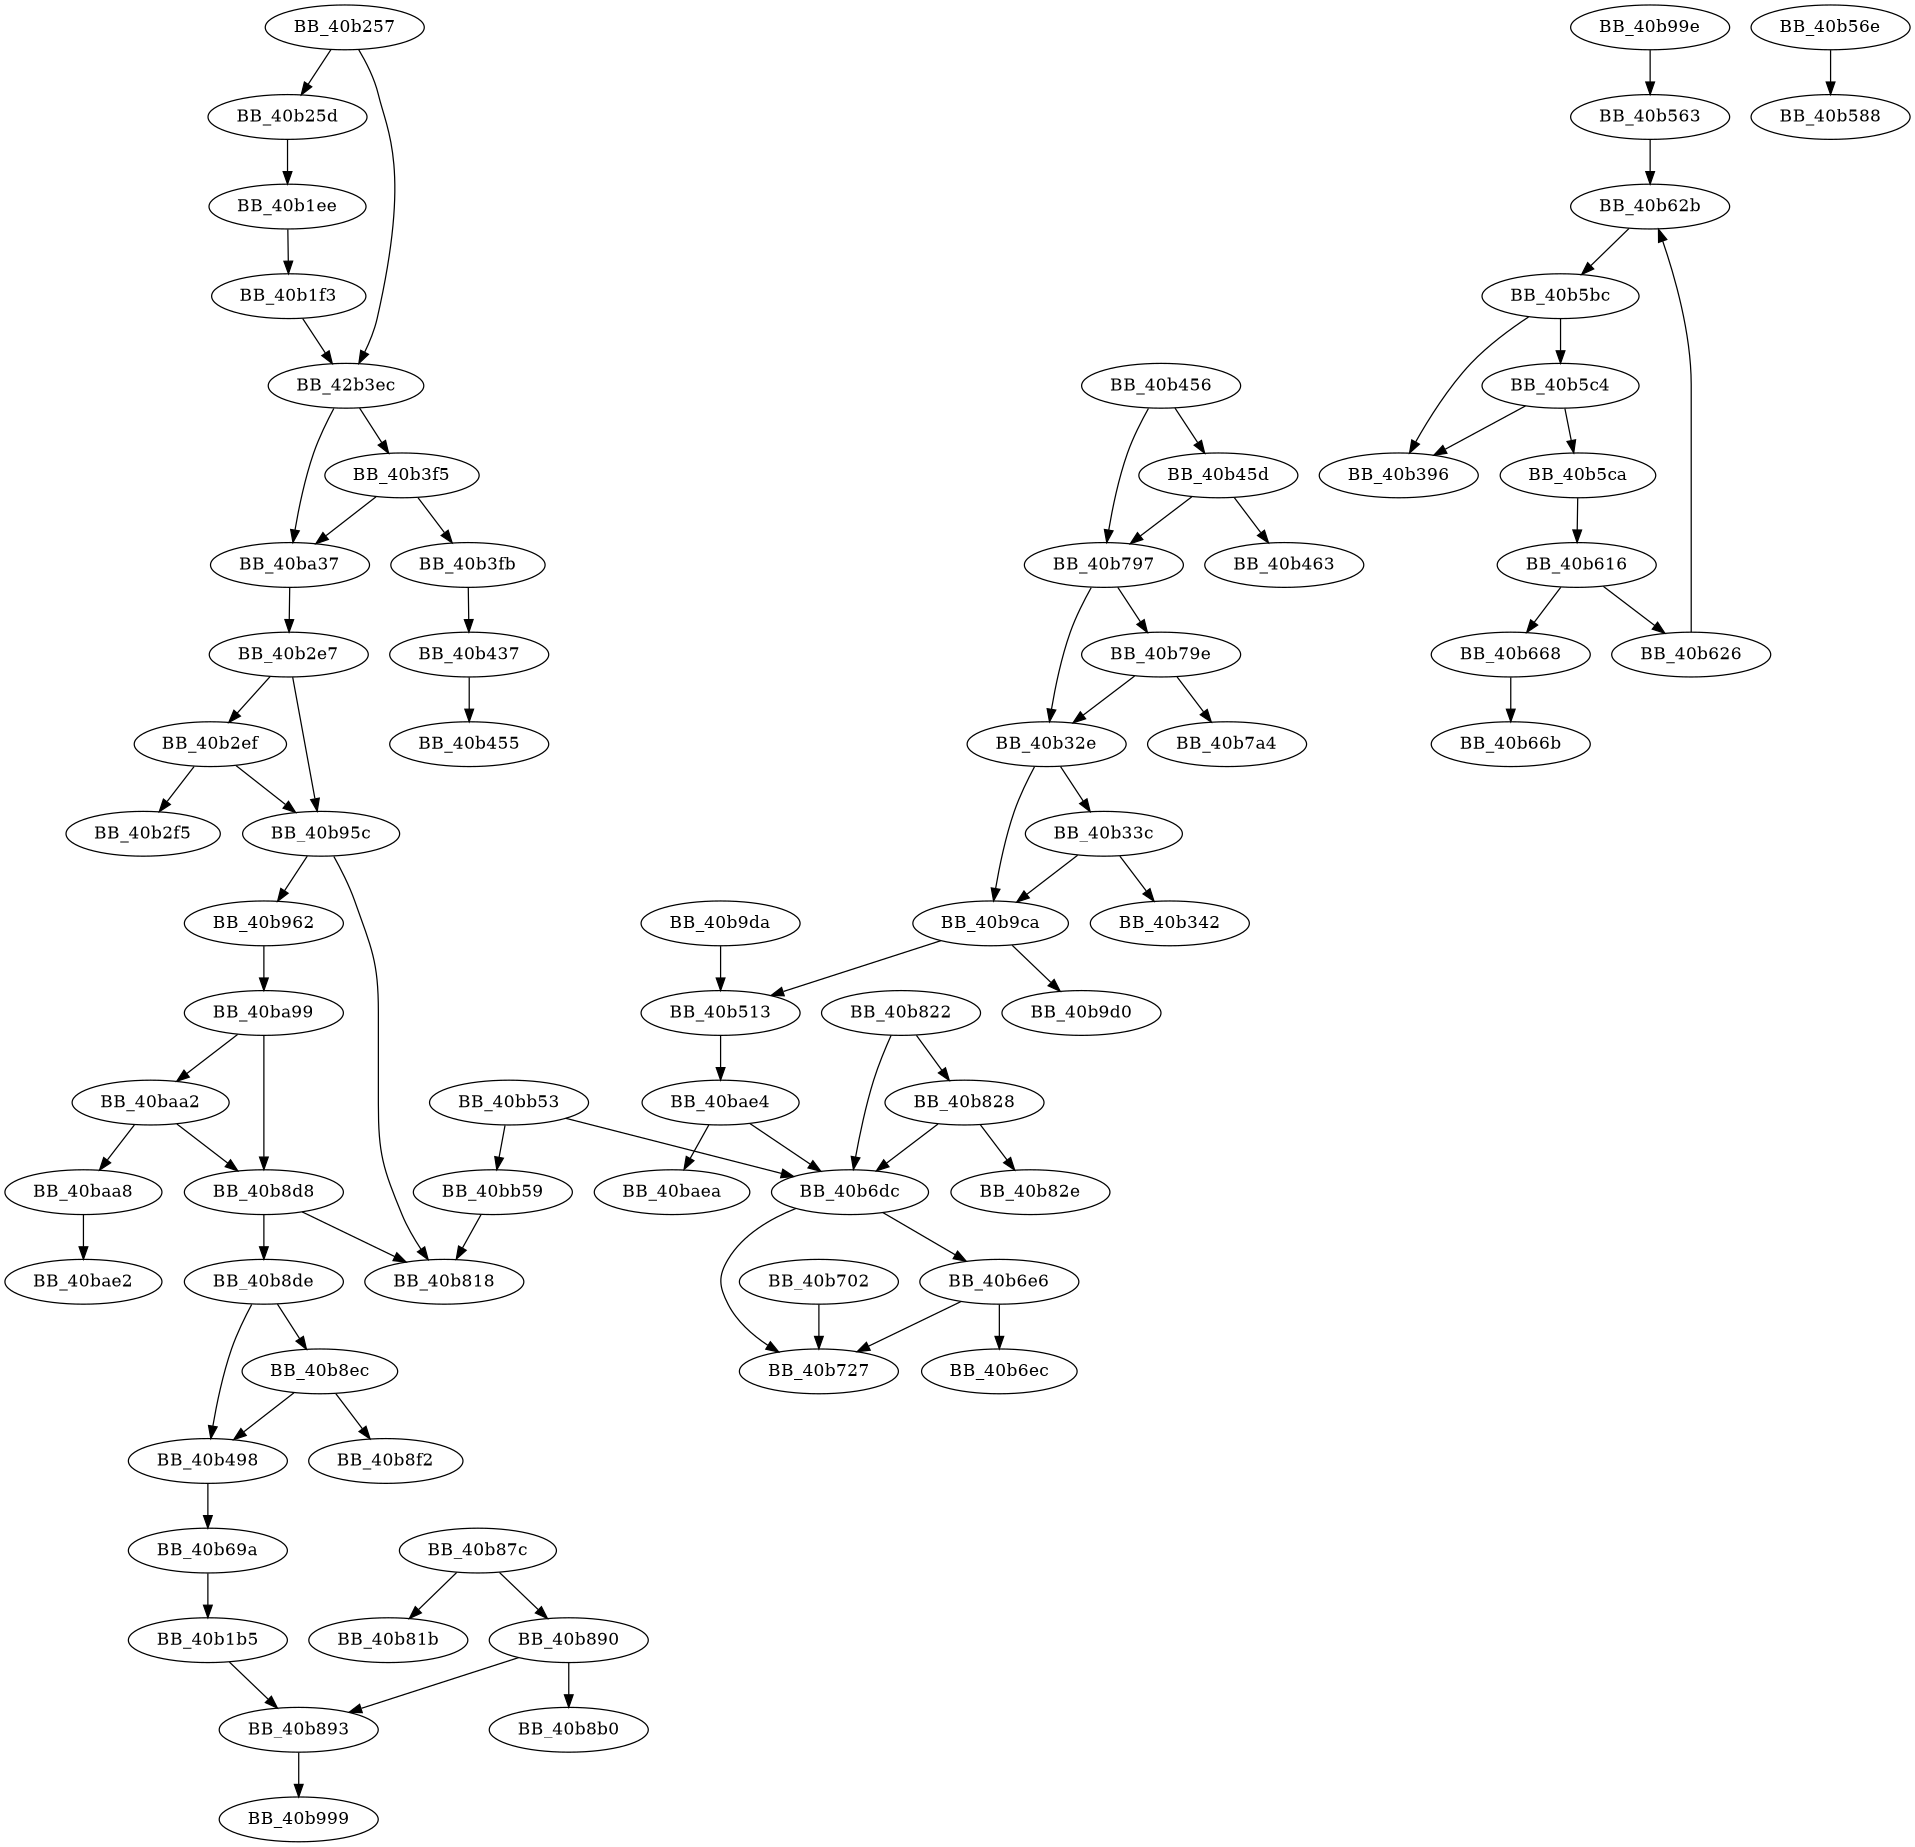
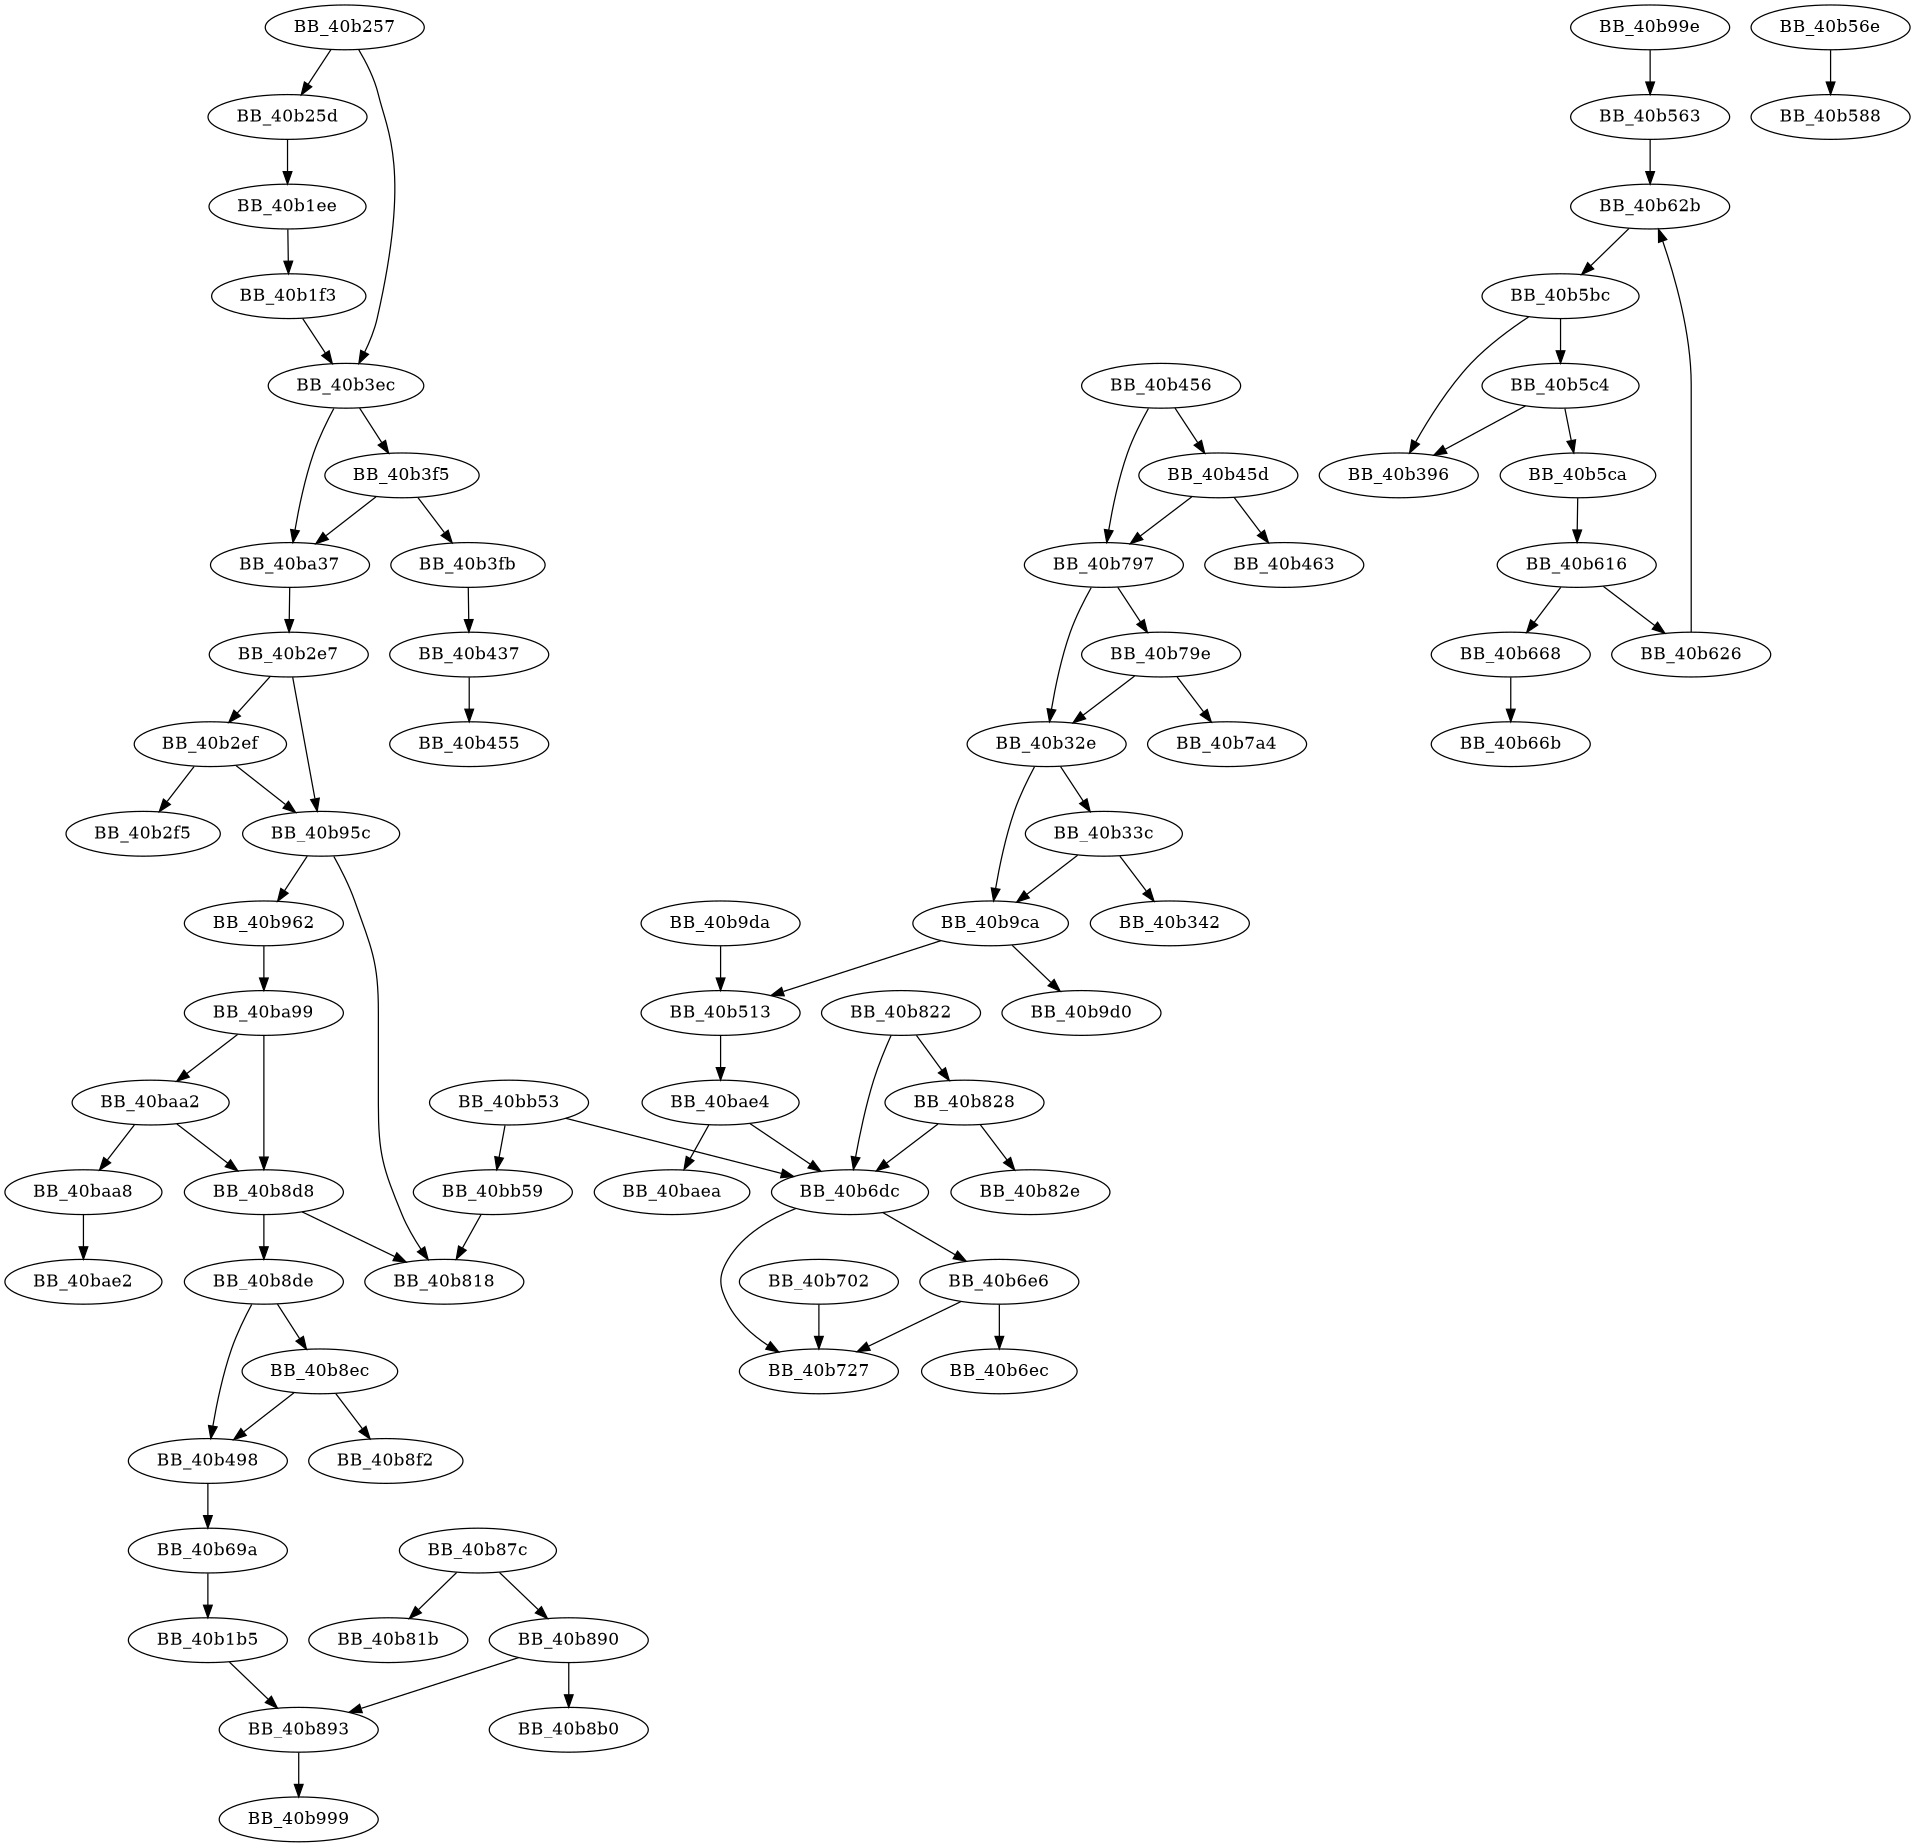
(346, 386) -> (346, 386)
